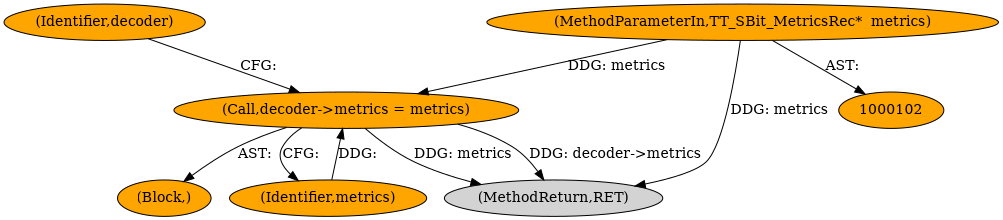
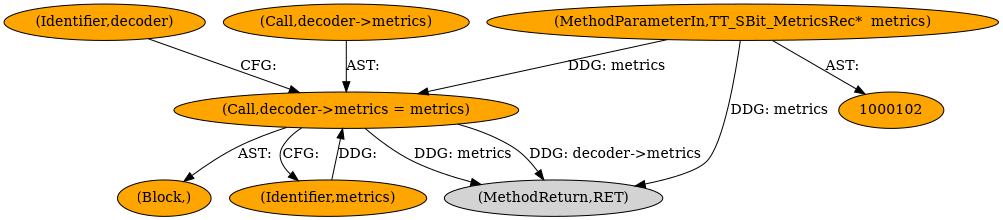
none -> (346, 22)
